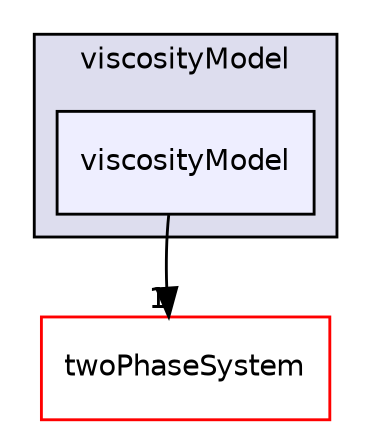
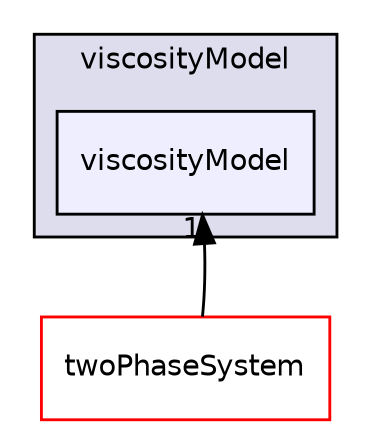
(166, 255) -> (205, 280)
